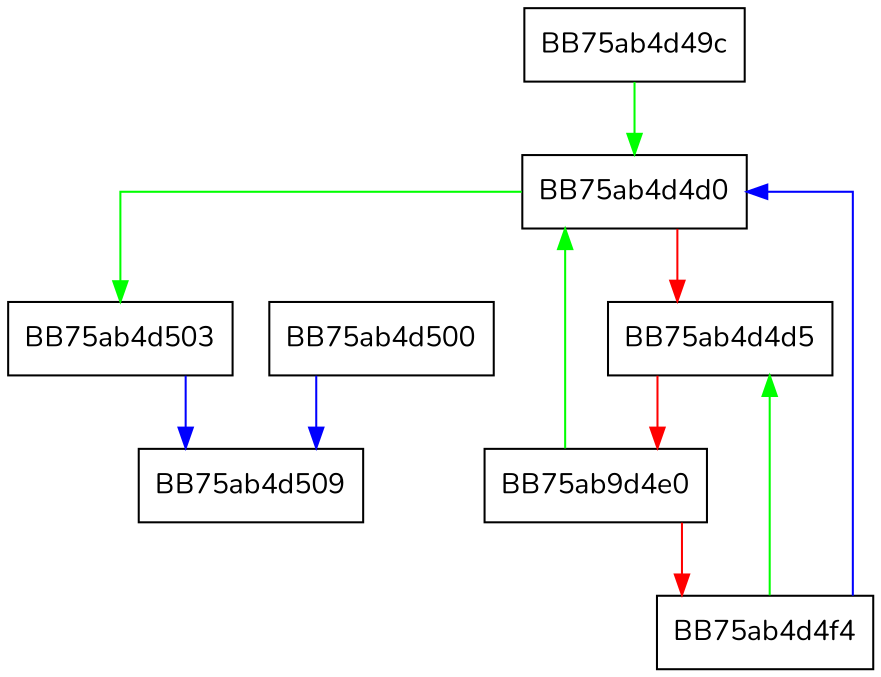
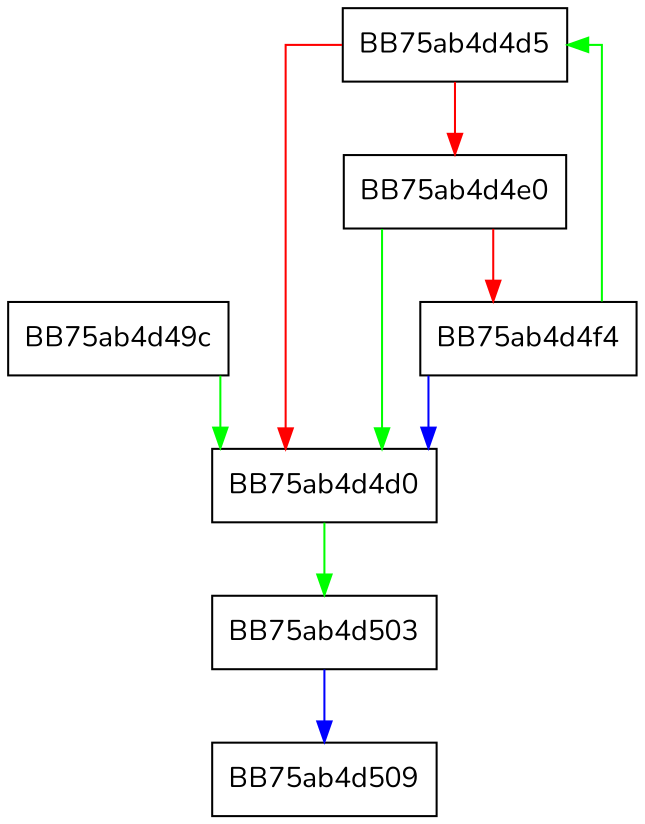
(677, 255) -> (286, 208)
(382, 339) -> none
(596, 486) -> (455, 192)
